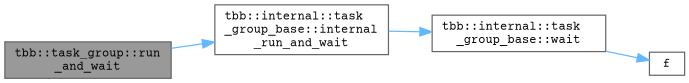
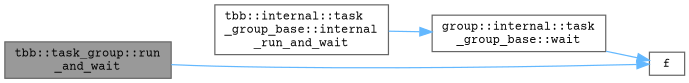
(519, 33) -> (519, 33)
(187, 46) -> (404, 68)
